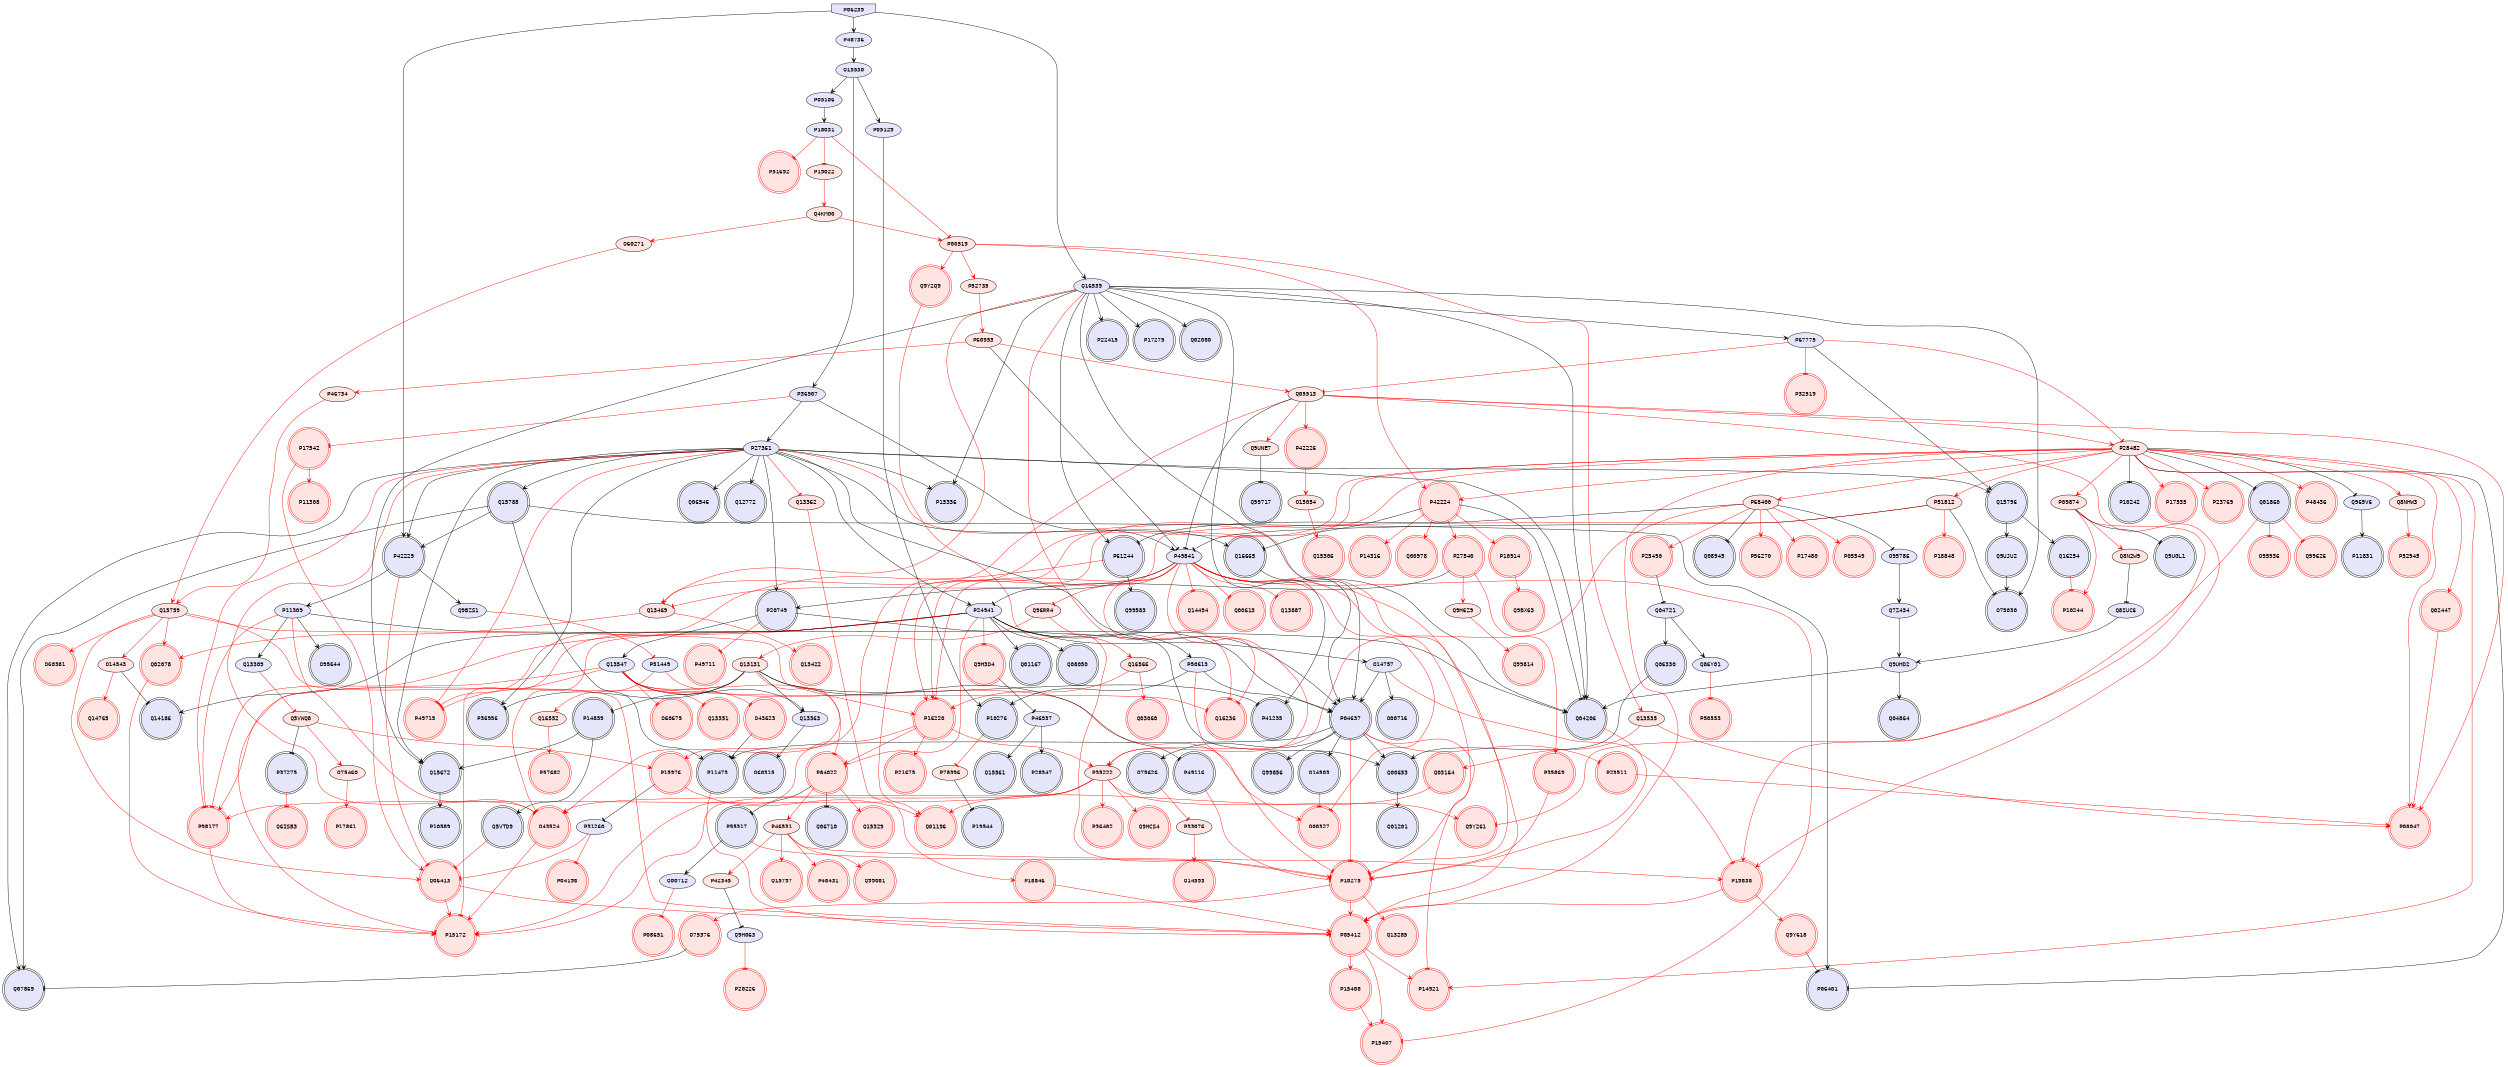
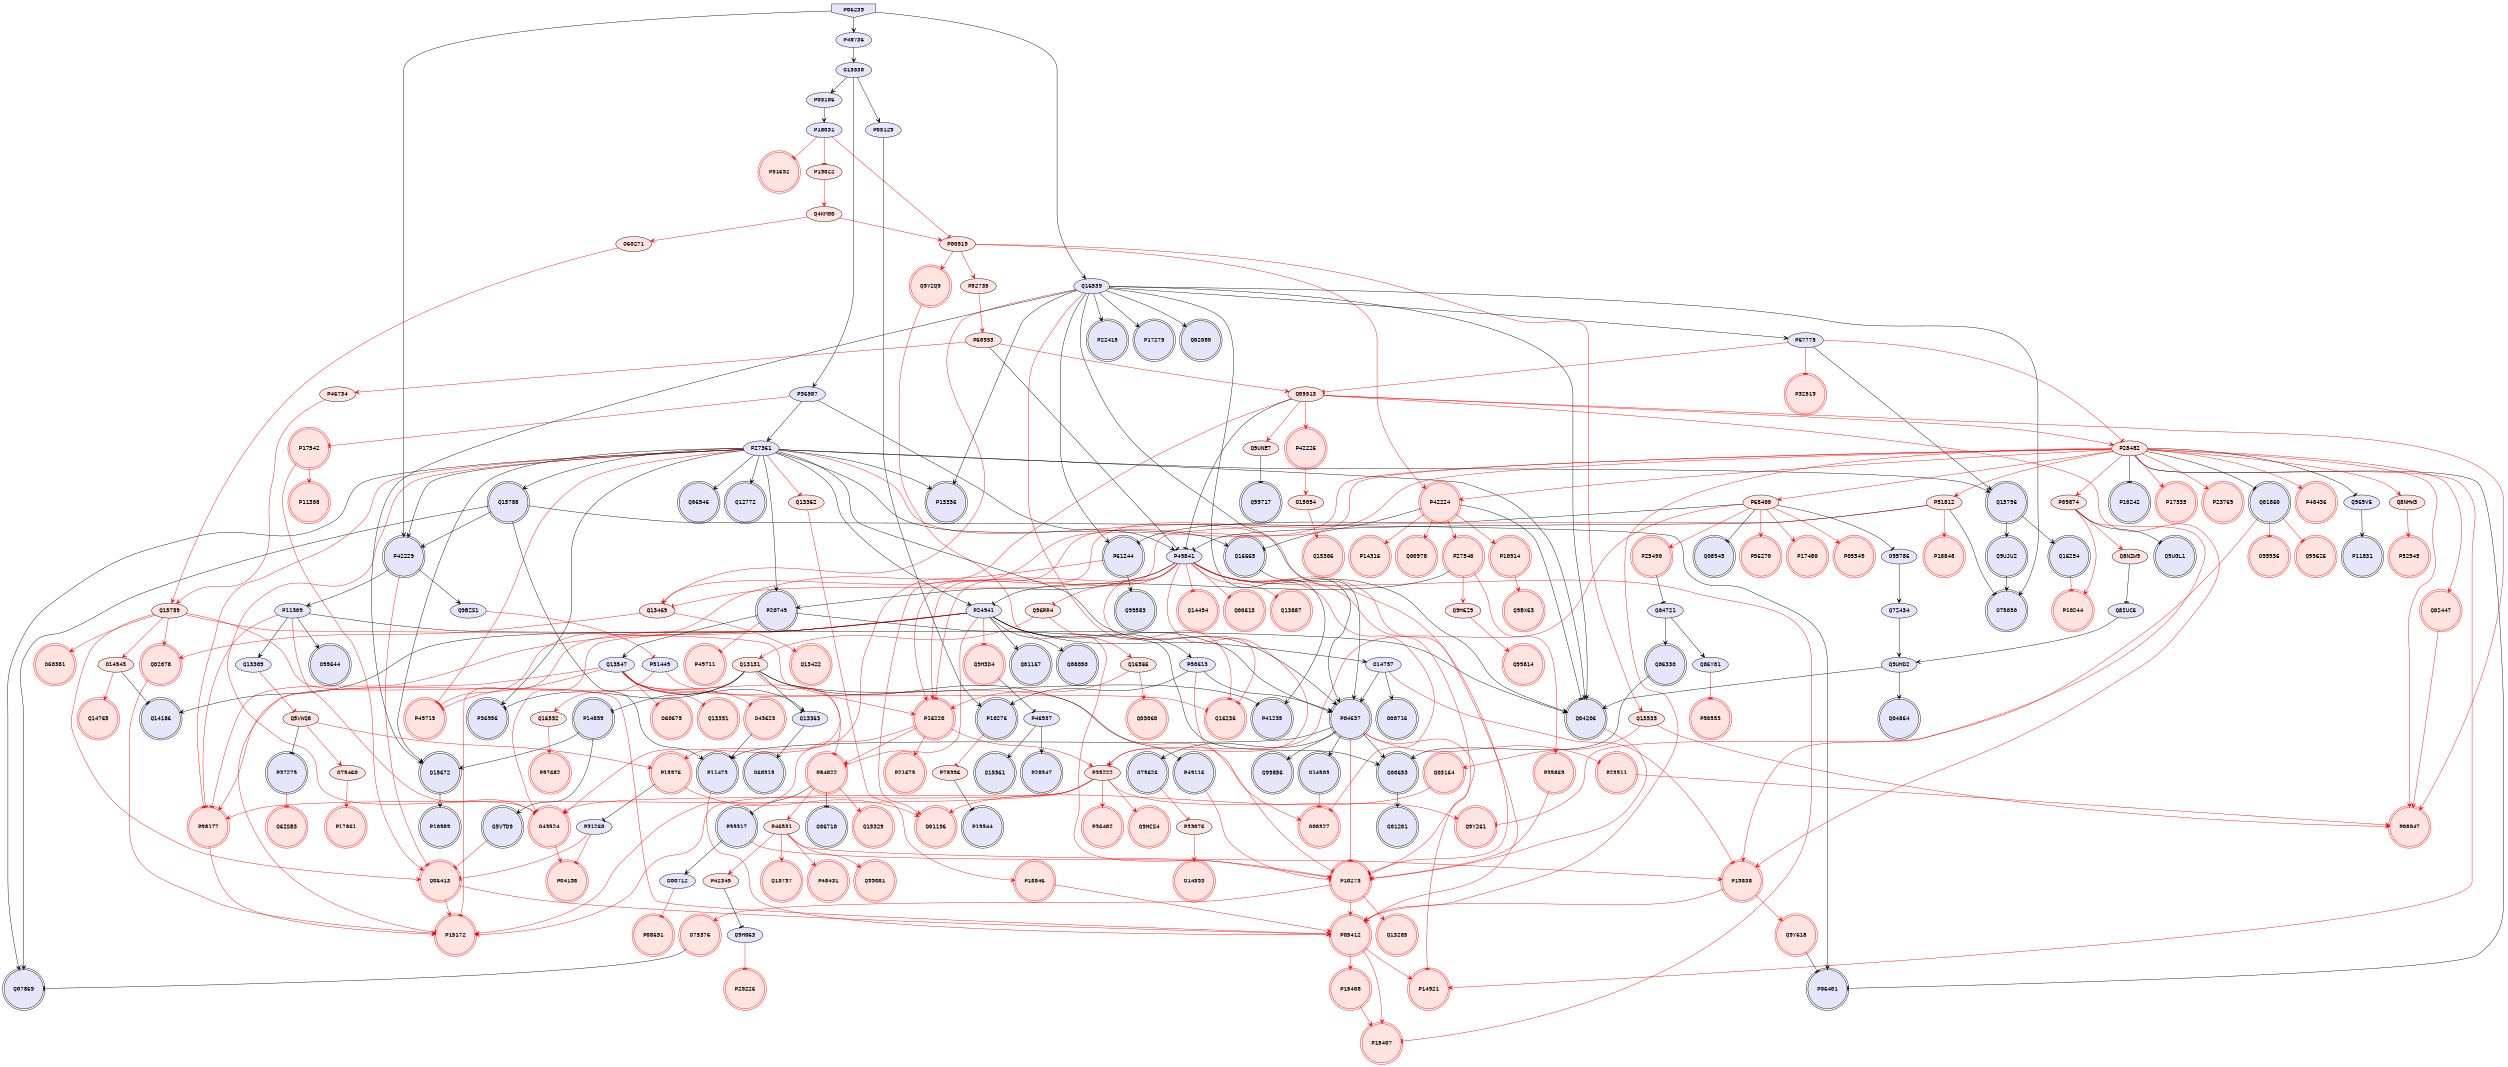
(504, 879) -> (557, 851)
